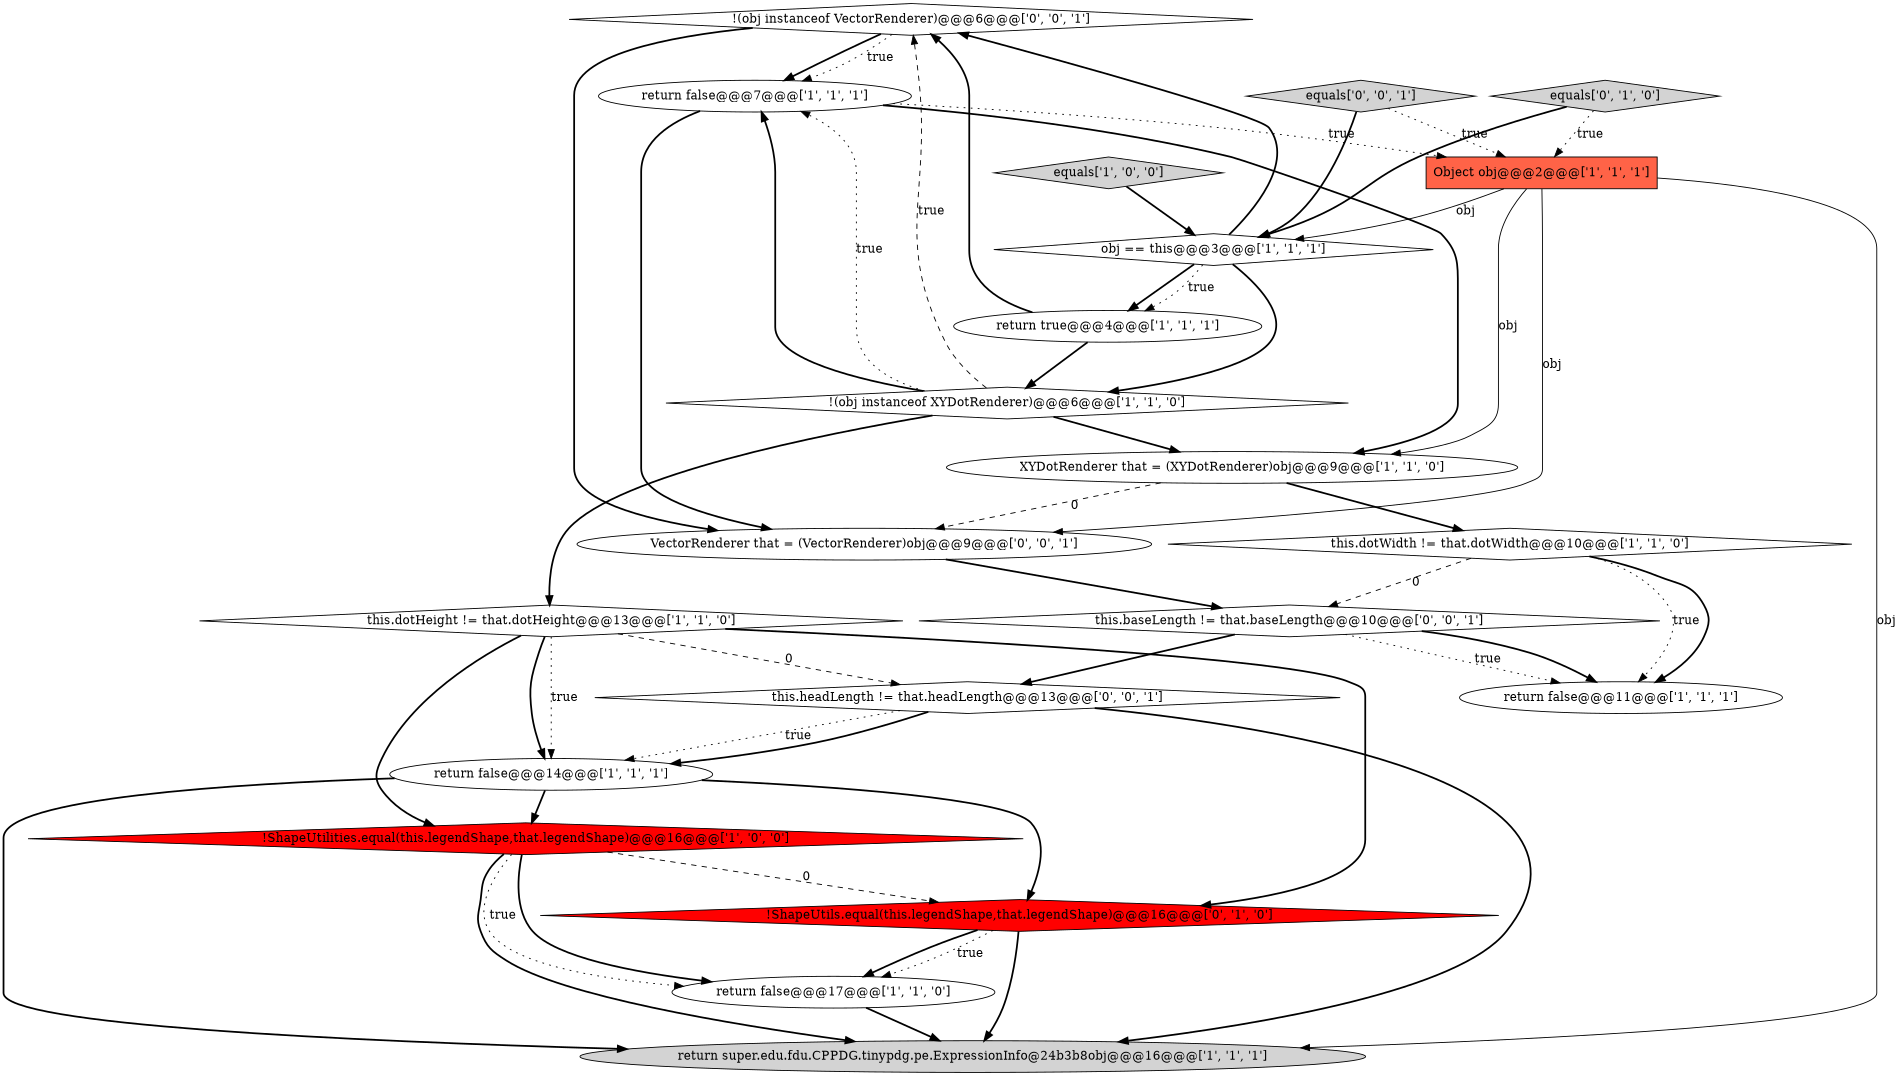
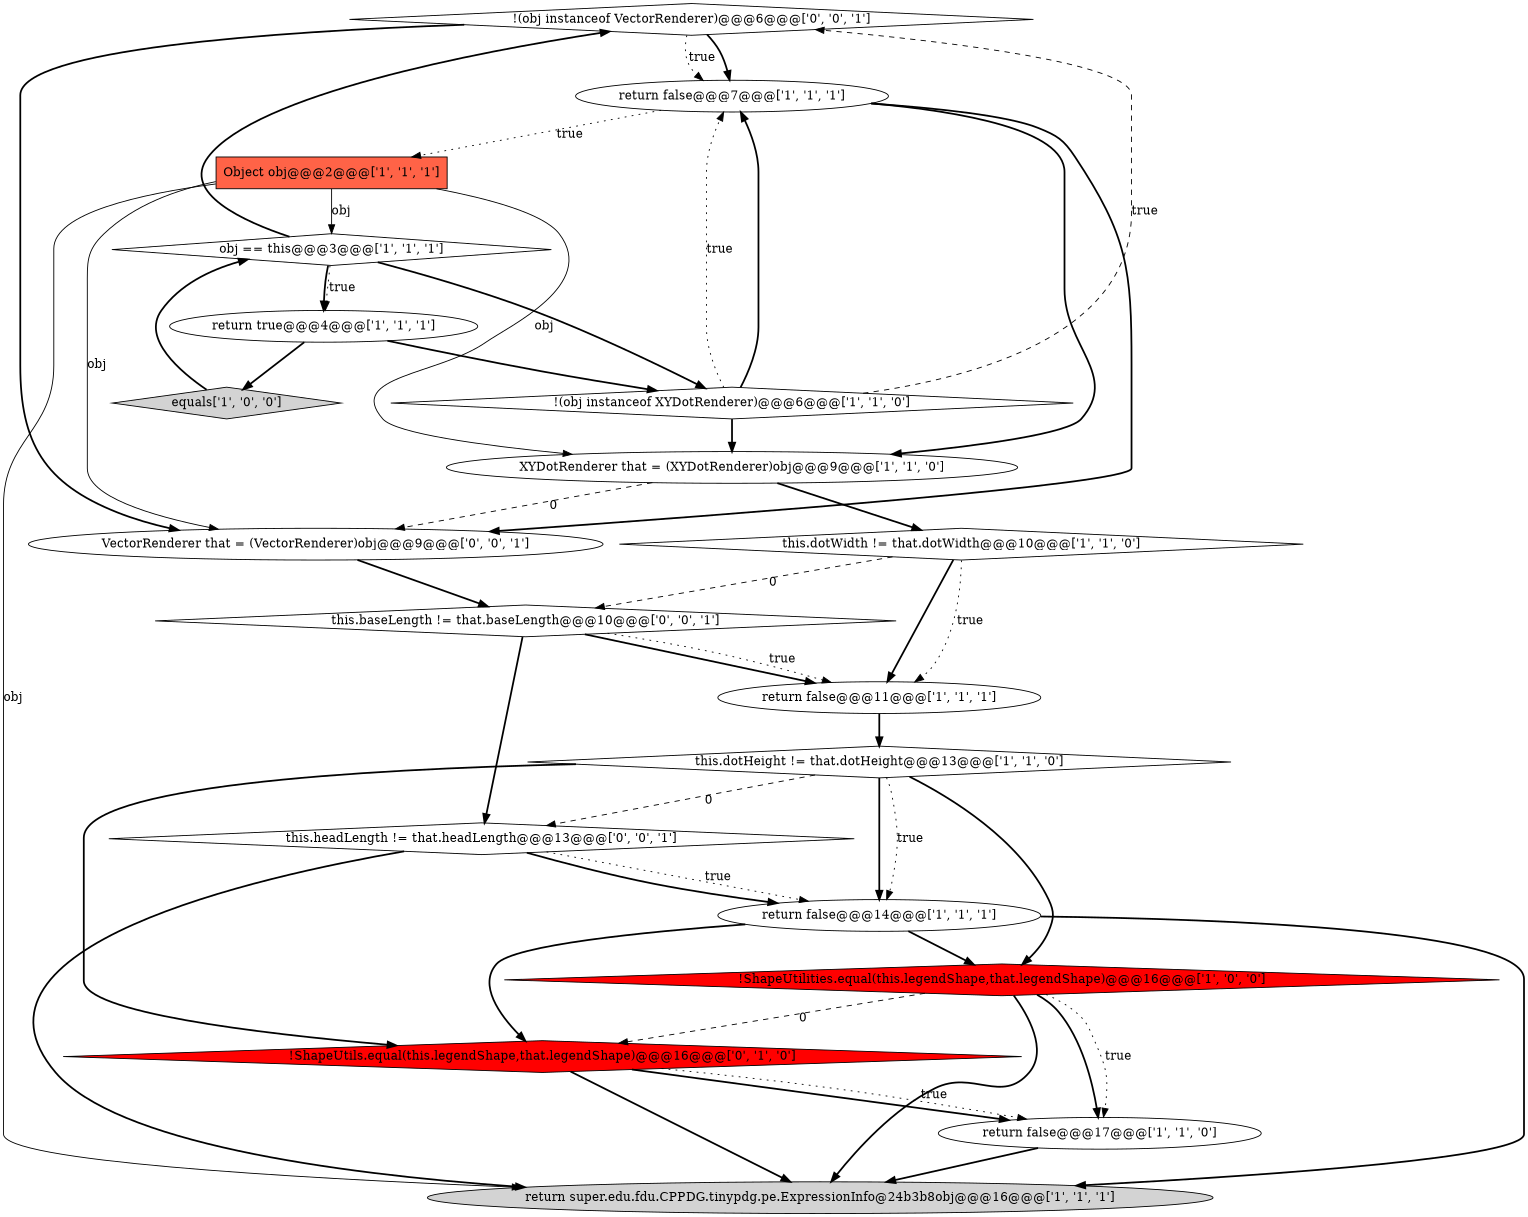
(1361, 96) -> none
(1605, 96) -> none
(969, 188) -> (277, 363)
(710, 464) -> (879, 725)
